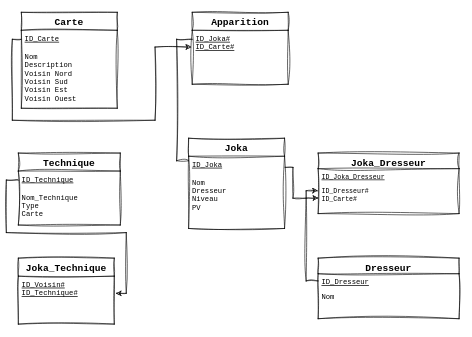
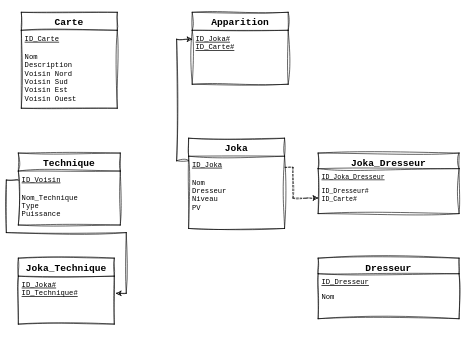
(188, 39) -> (186, 39)
(91, 120) -> none
(45, 179) -> (38, 179)
(293, 190) -> (293, 190)
(47, 197) -> (47, 197)
(306, 239) -> none
(40, 284) -> (38, 284)
